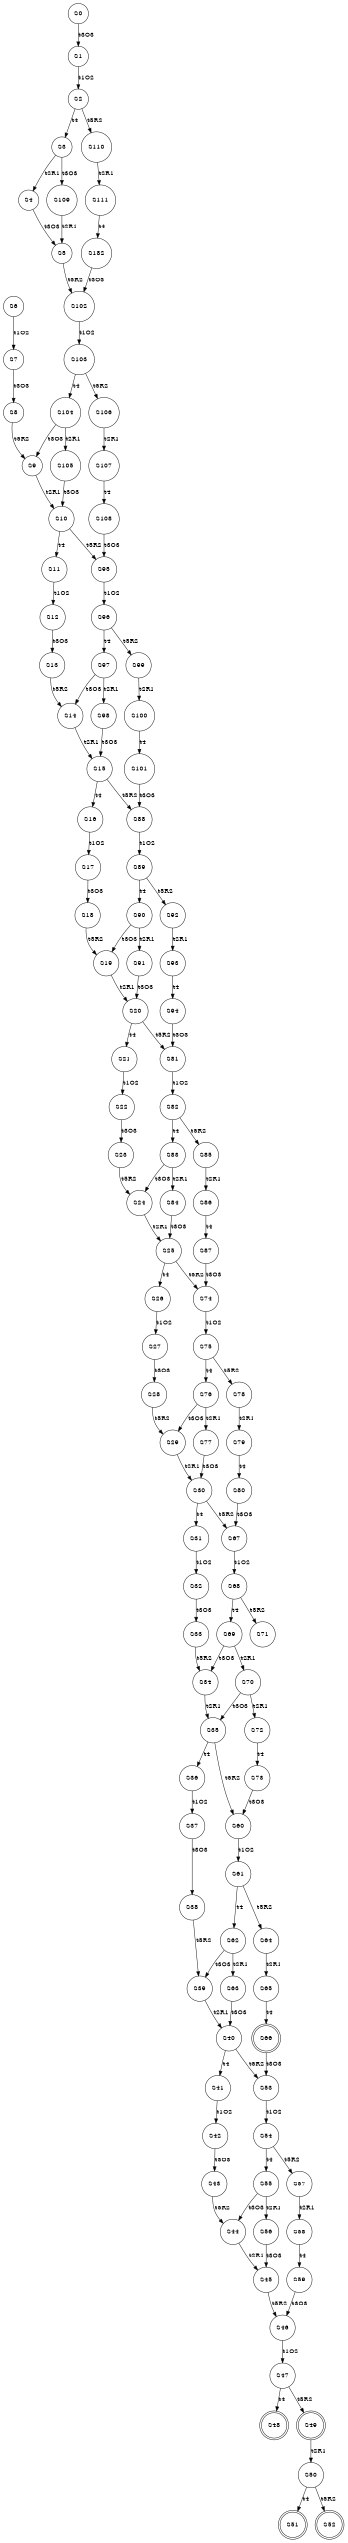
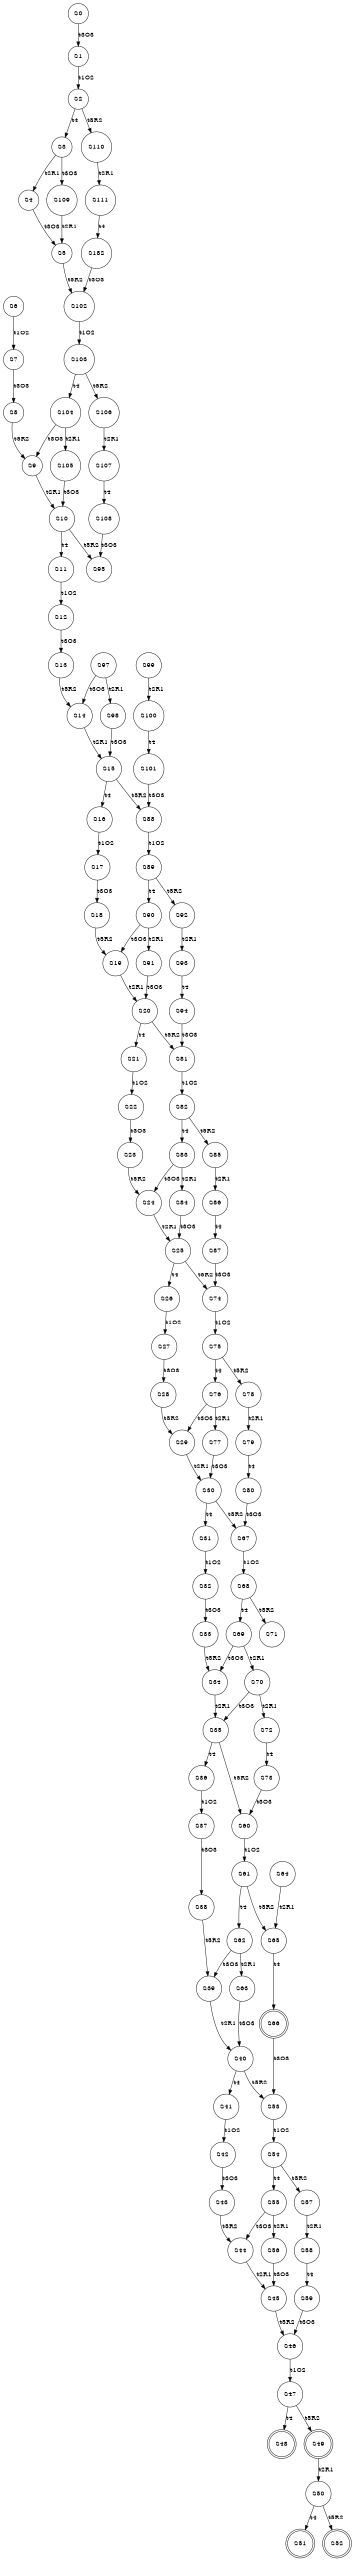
(104, 617) -> none
(251, 1905) -> (254, 1907)
